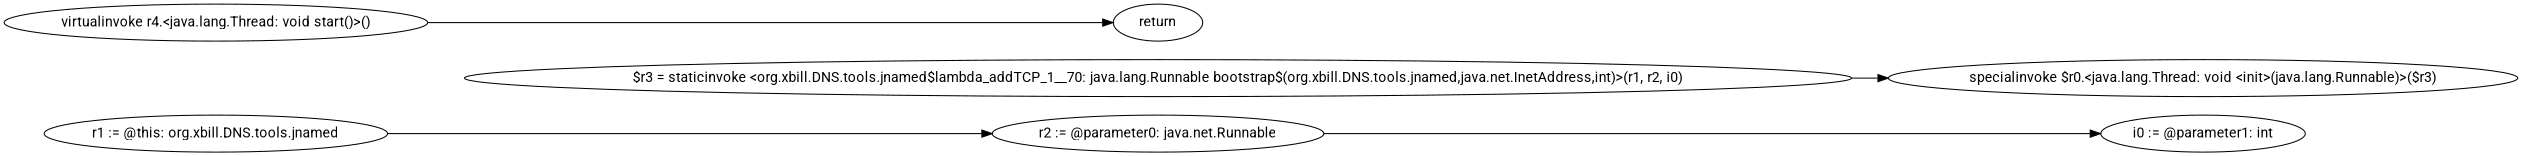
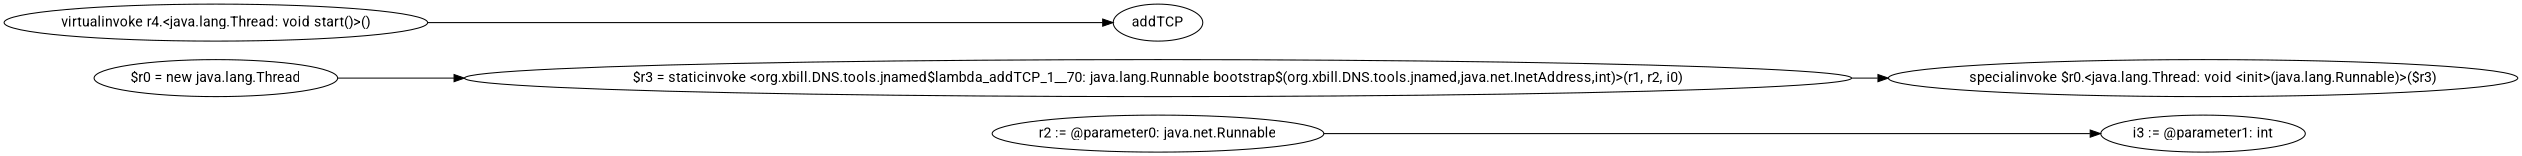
(1158, 23) -> (1158, 23)
none -> (216, 78)
(216, 134) -> none
(2203, 134) -> (2203, 134)
